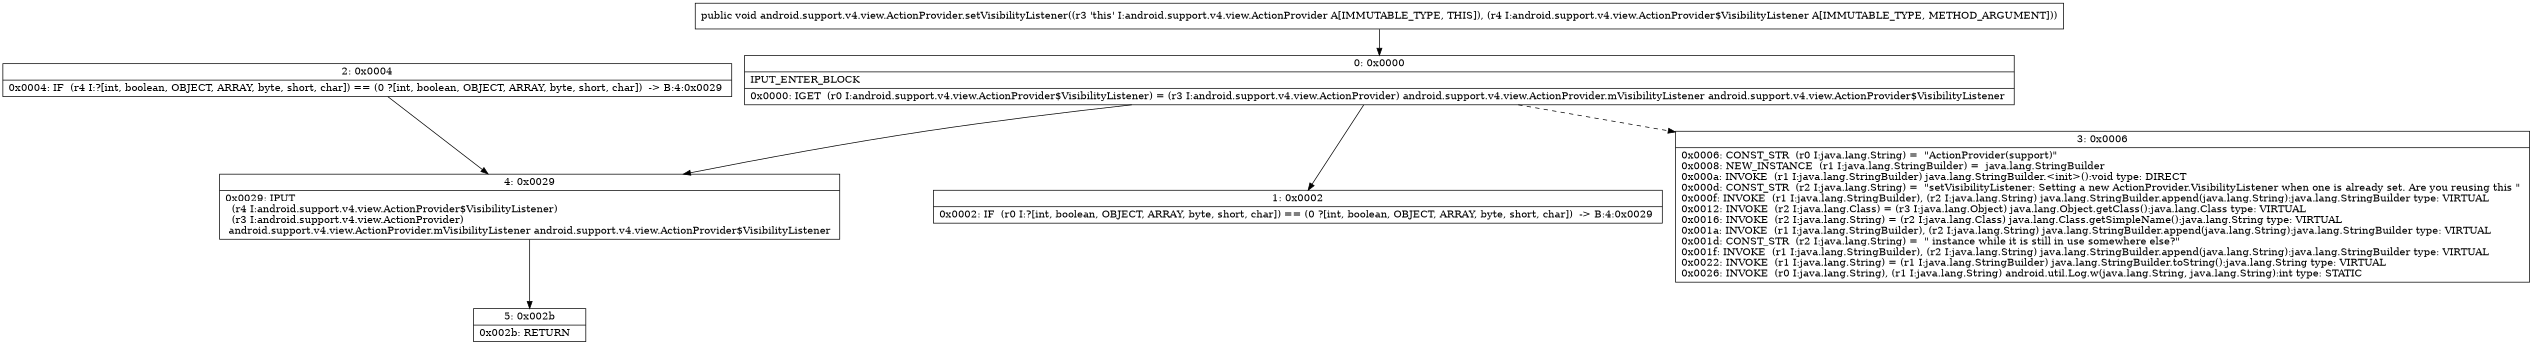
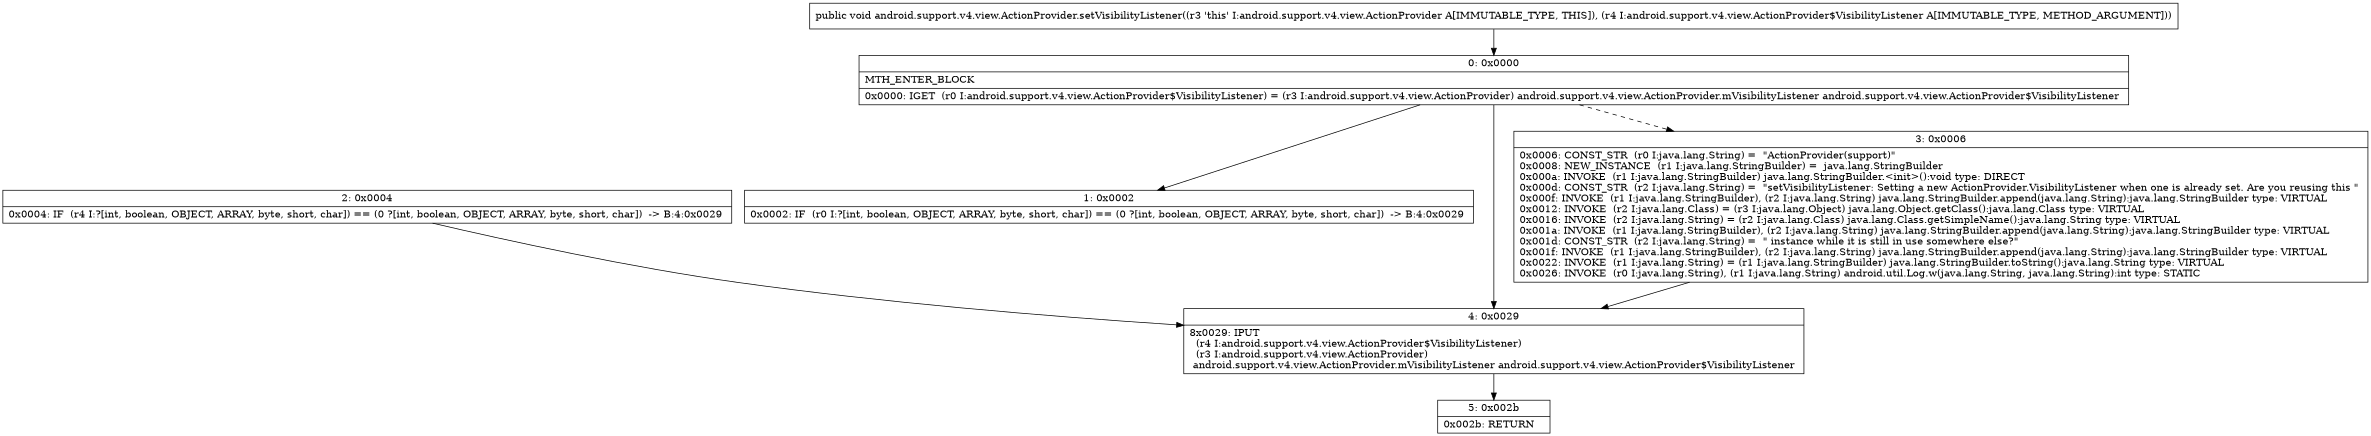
(805, 80) -> (920, 80)
(264, 198) -> (1228, 333)
none -> (1649, 294)
